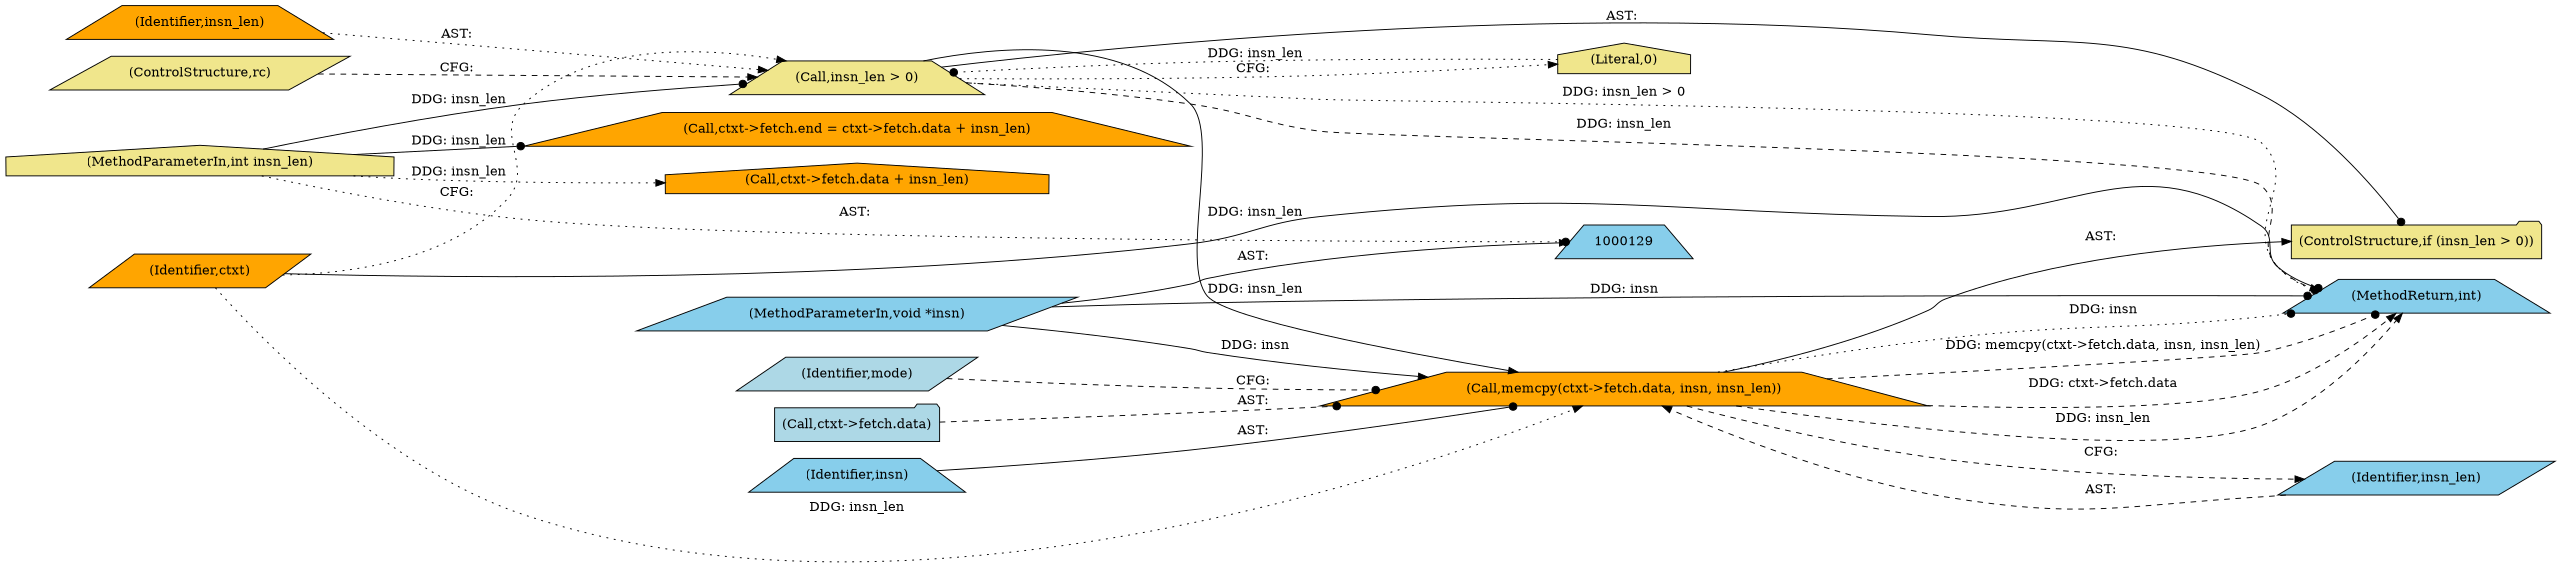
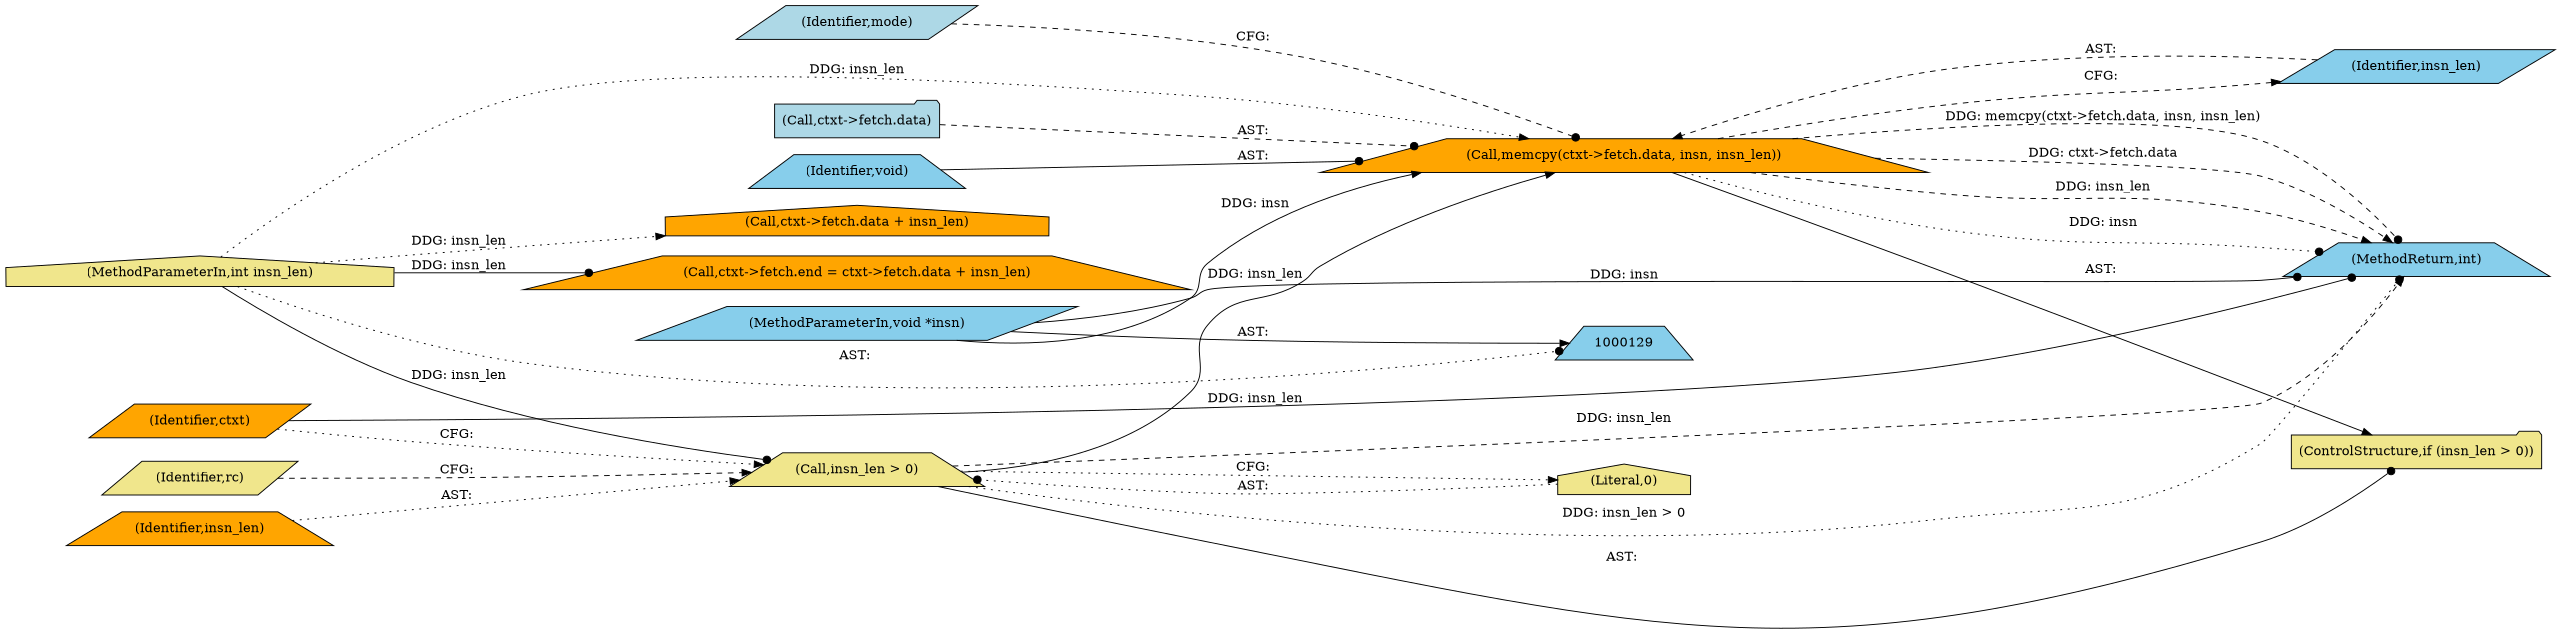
(1255, 54) -> (1255, 486)
(200, 73) -> (200, 478)
(857, 475) -> (857, 172)
(863, 560) -> (850, 78)
